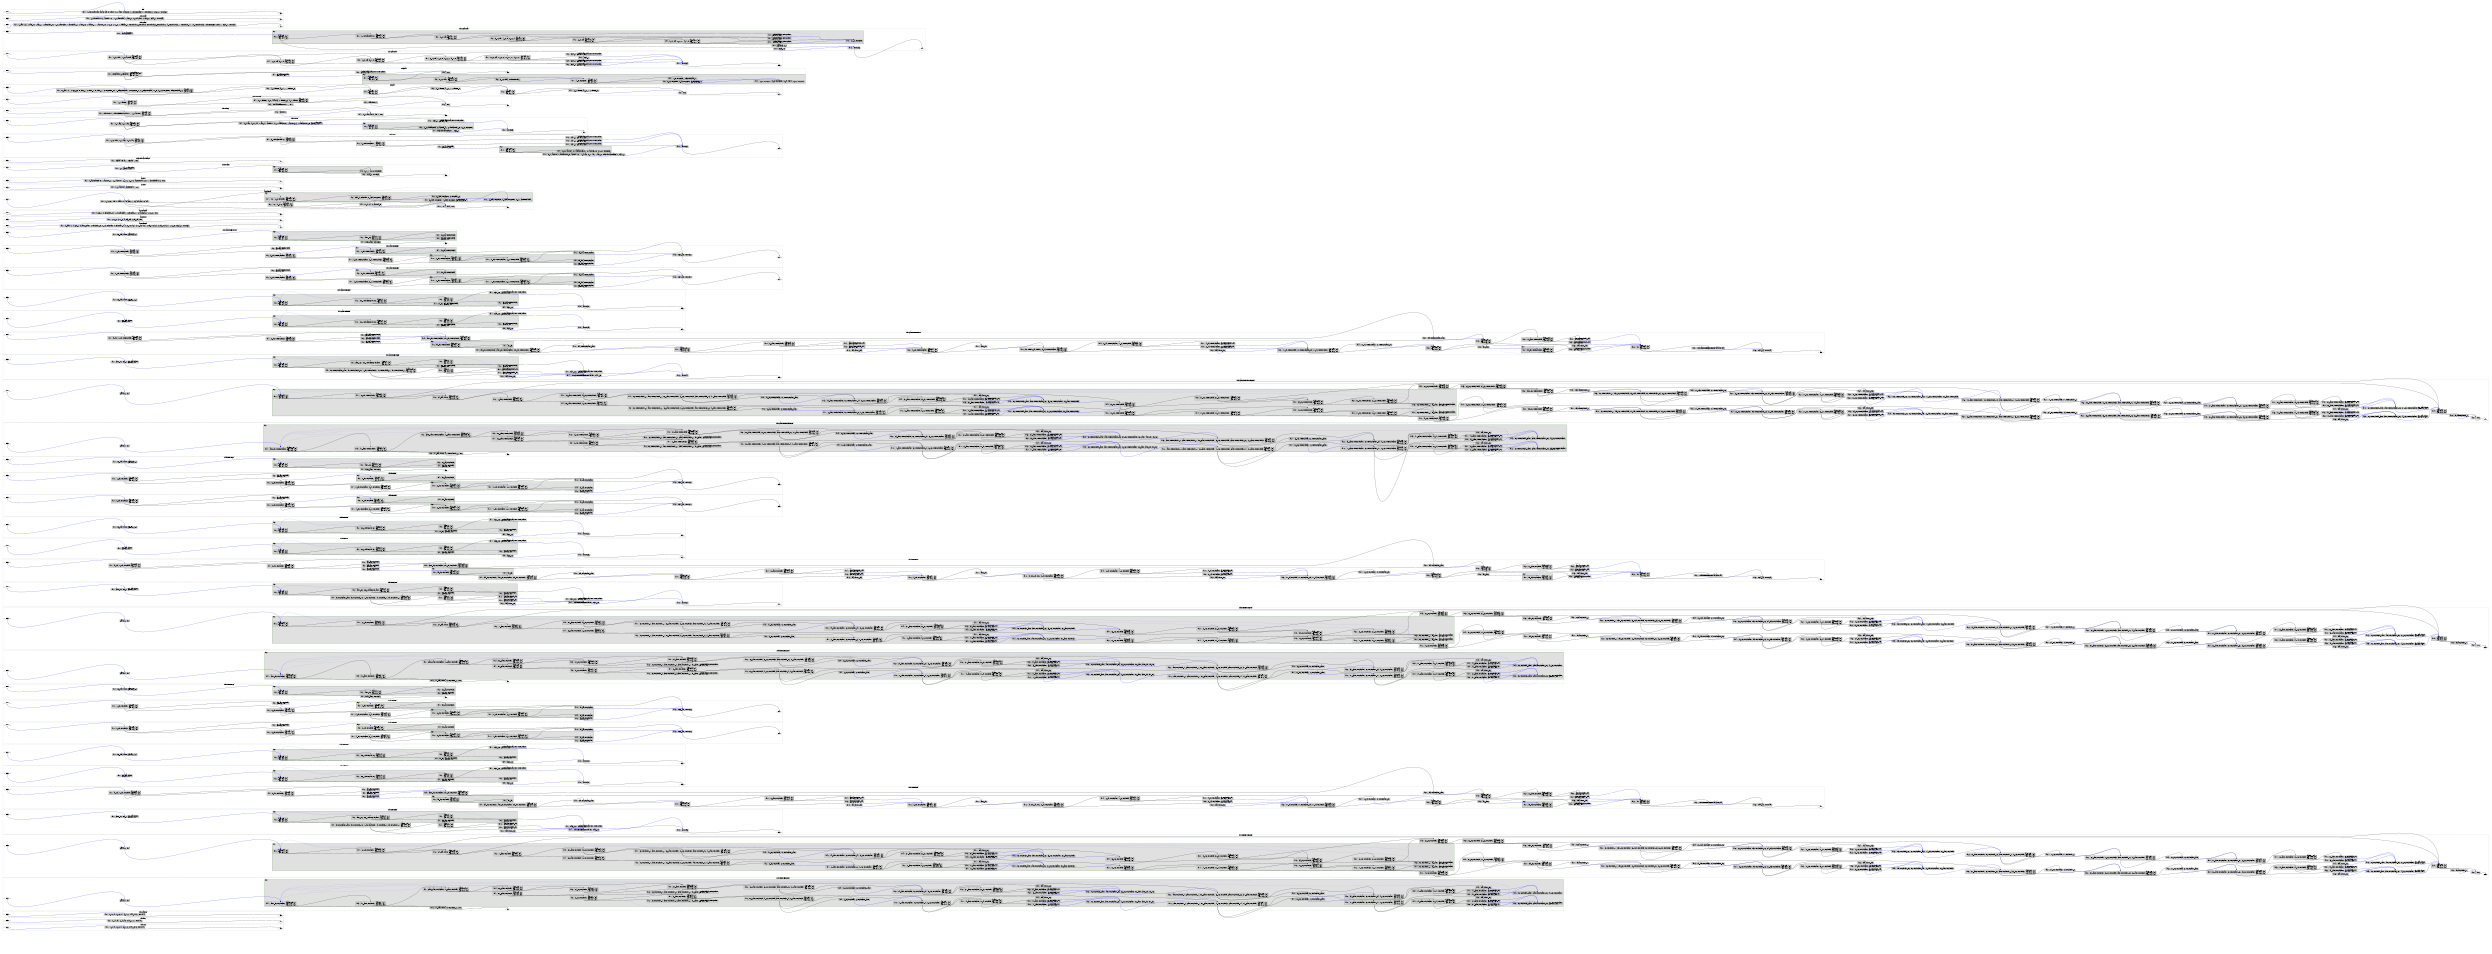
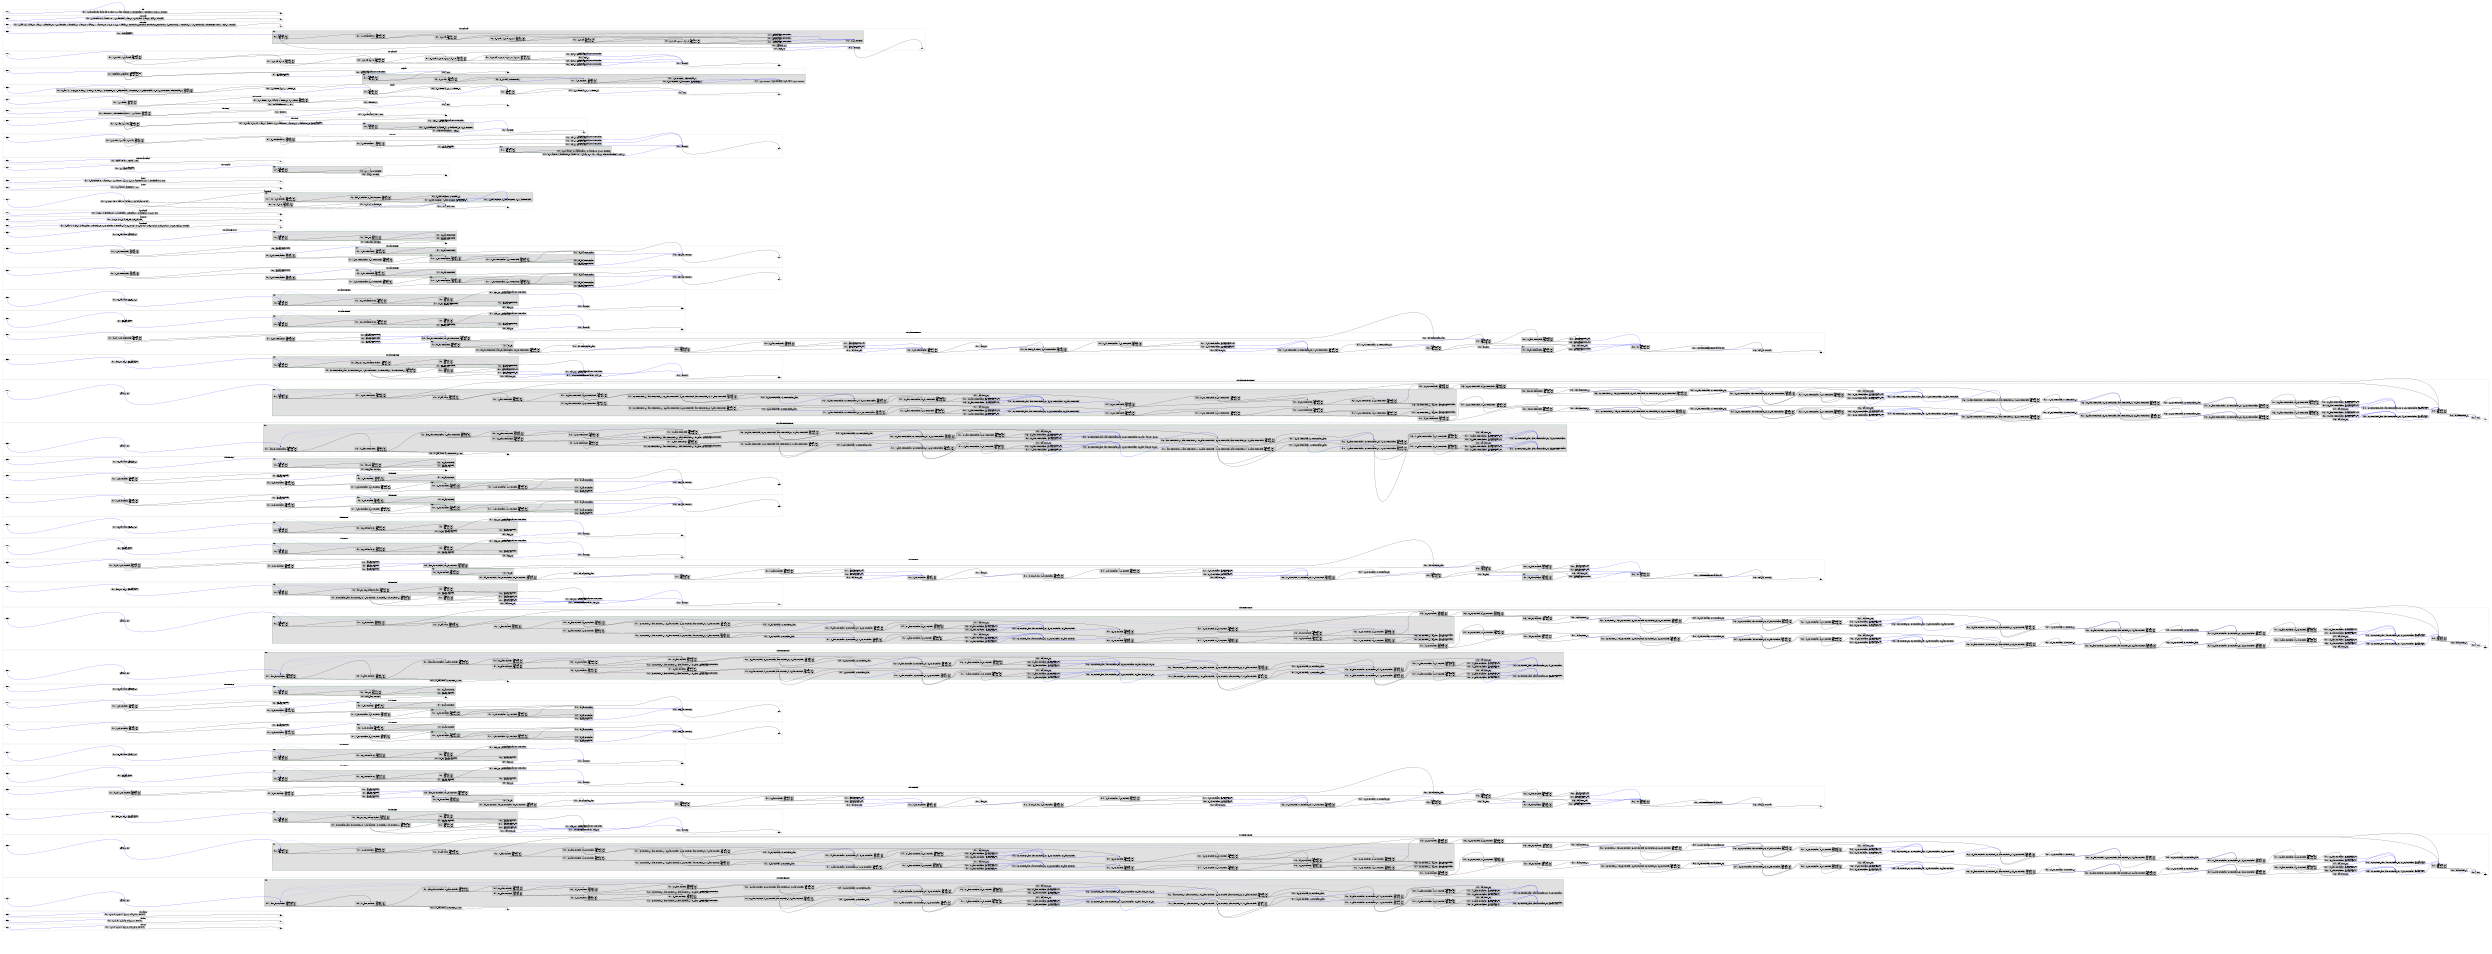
(226, 165) -> (226, 165)
